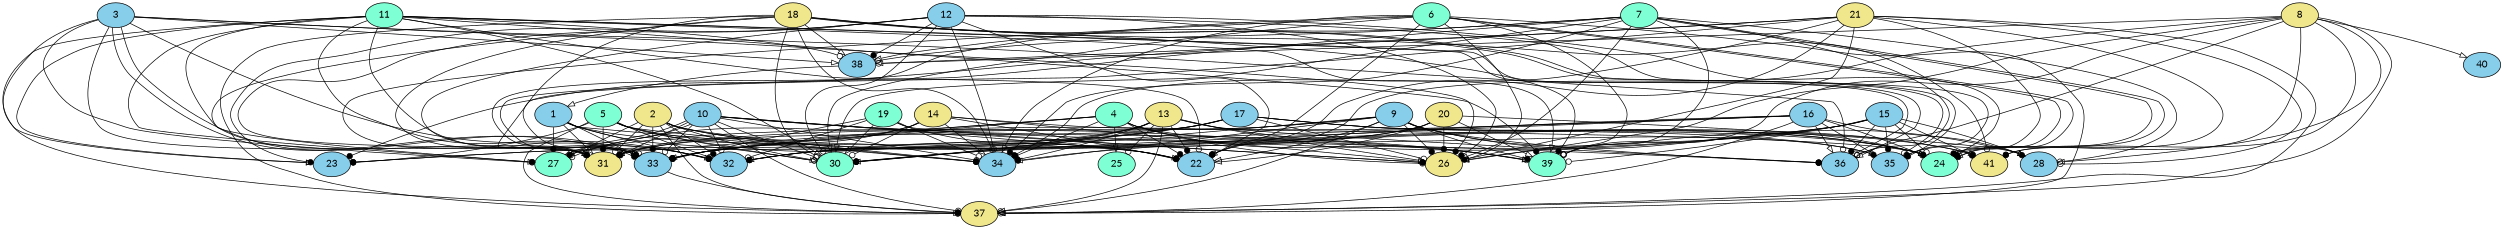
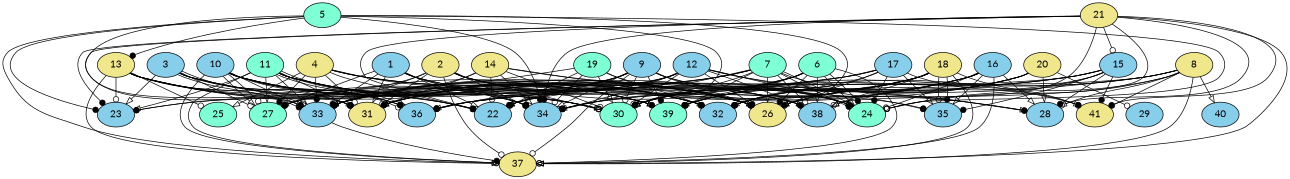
(712, 76) -> (601, 90)
(2022, 85) -> (1108, 40)
none -> (865, 92)
(1114, 115) -> (315, 65)
none -> (1144, 115)
(894, 148) -> (219, 32)
